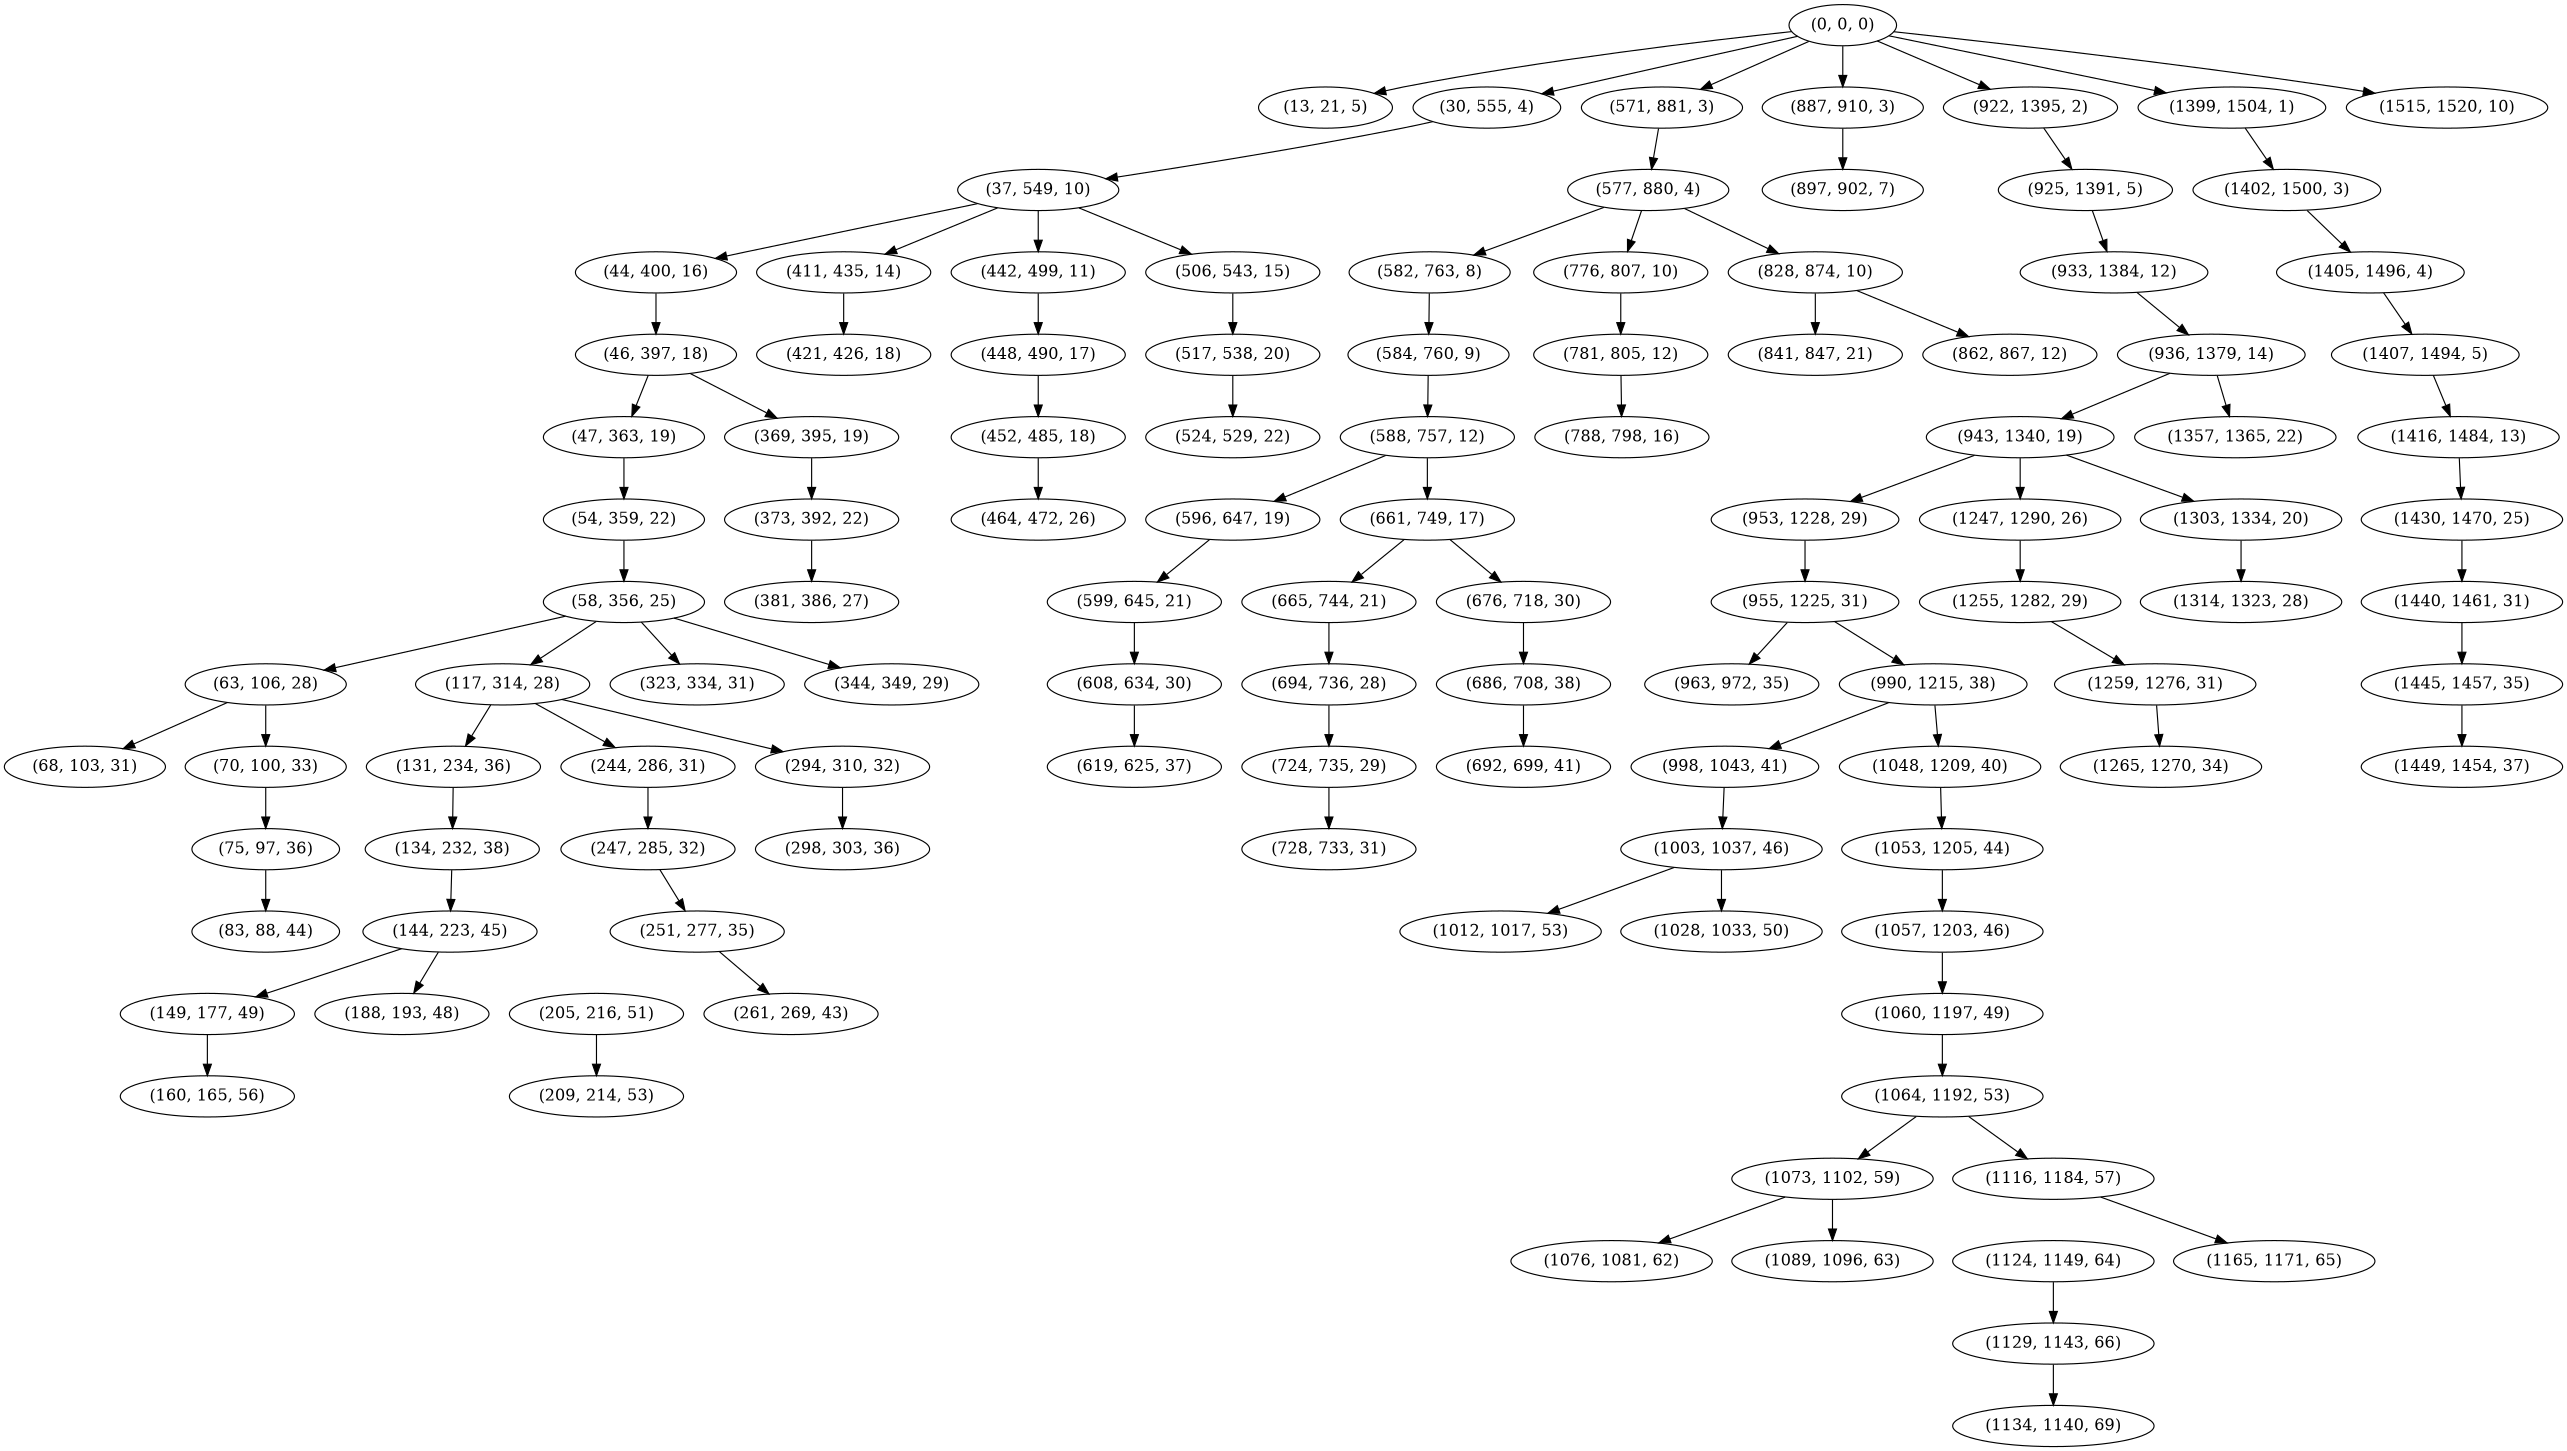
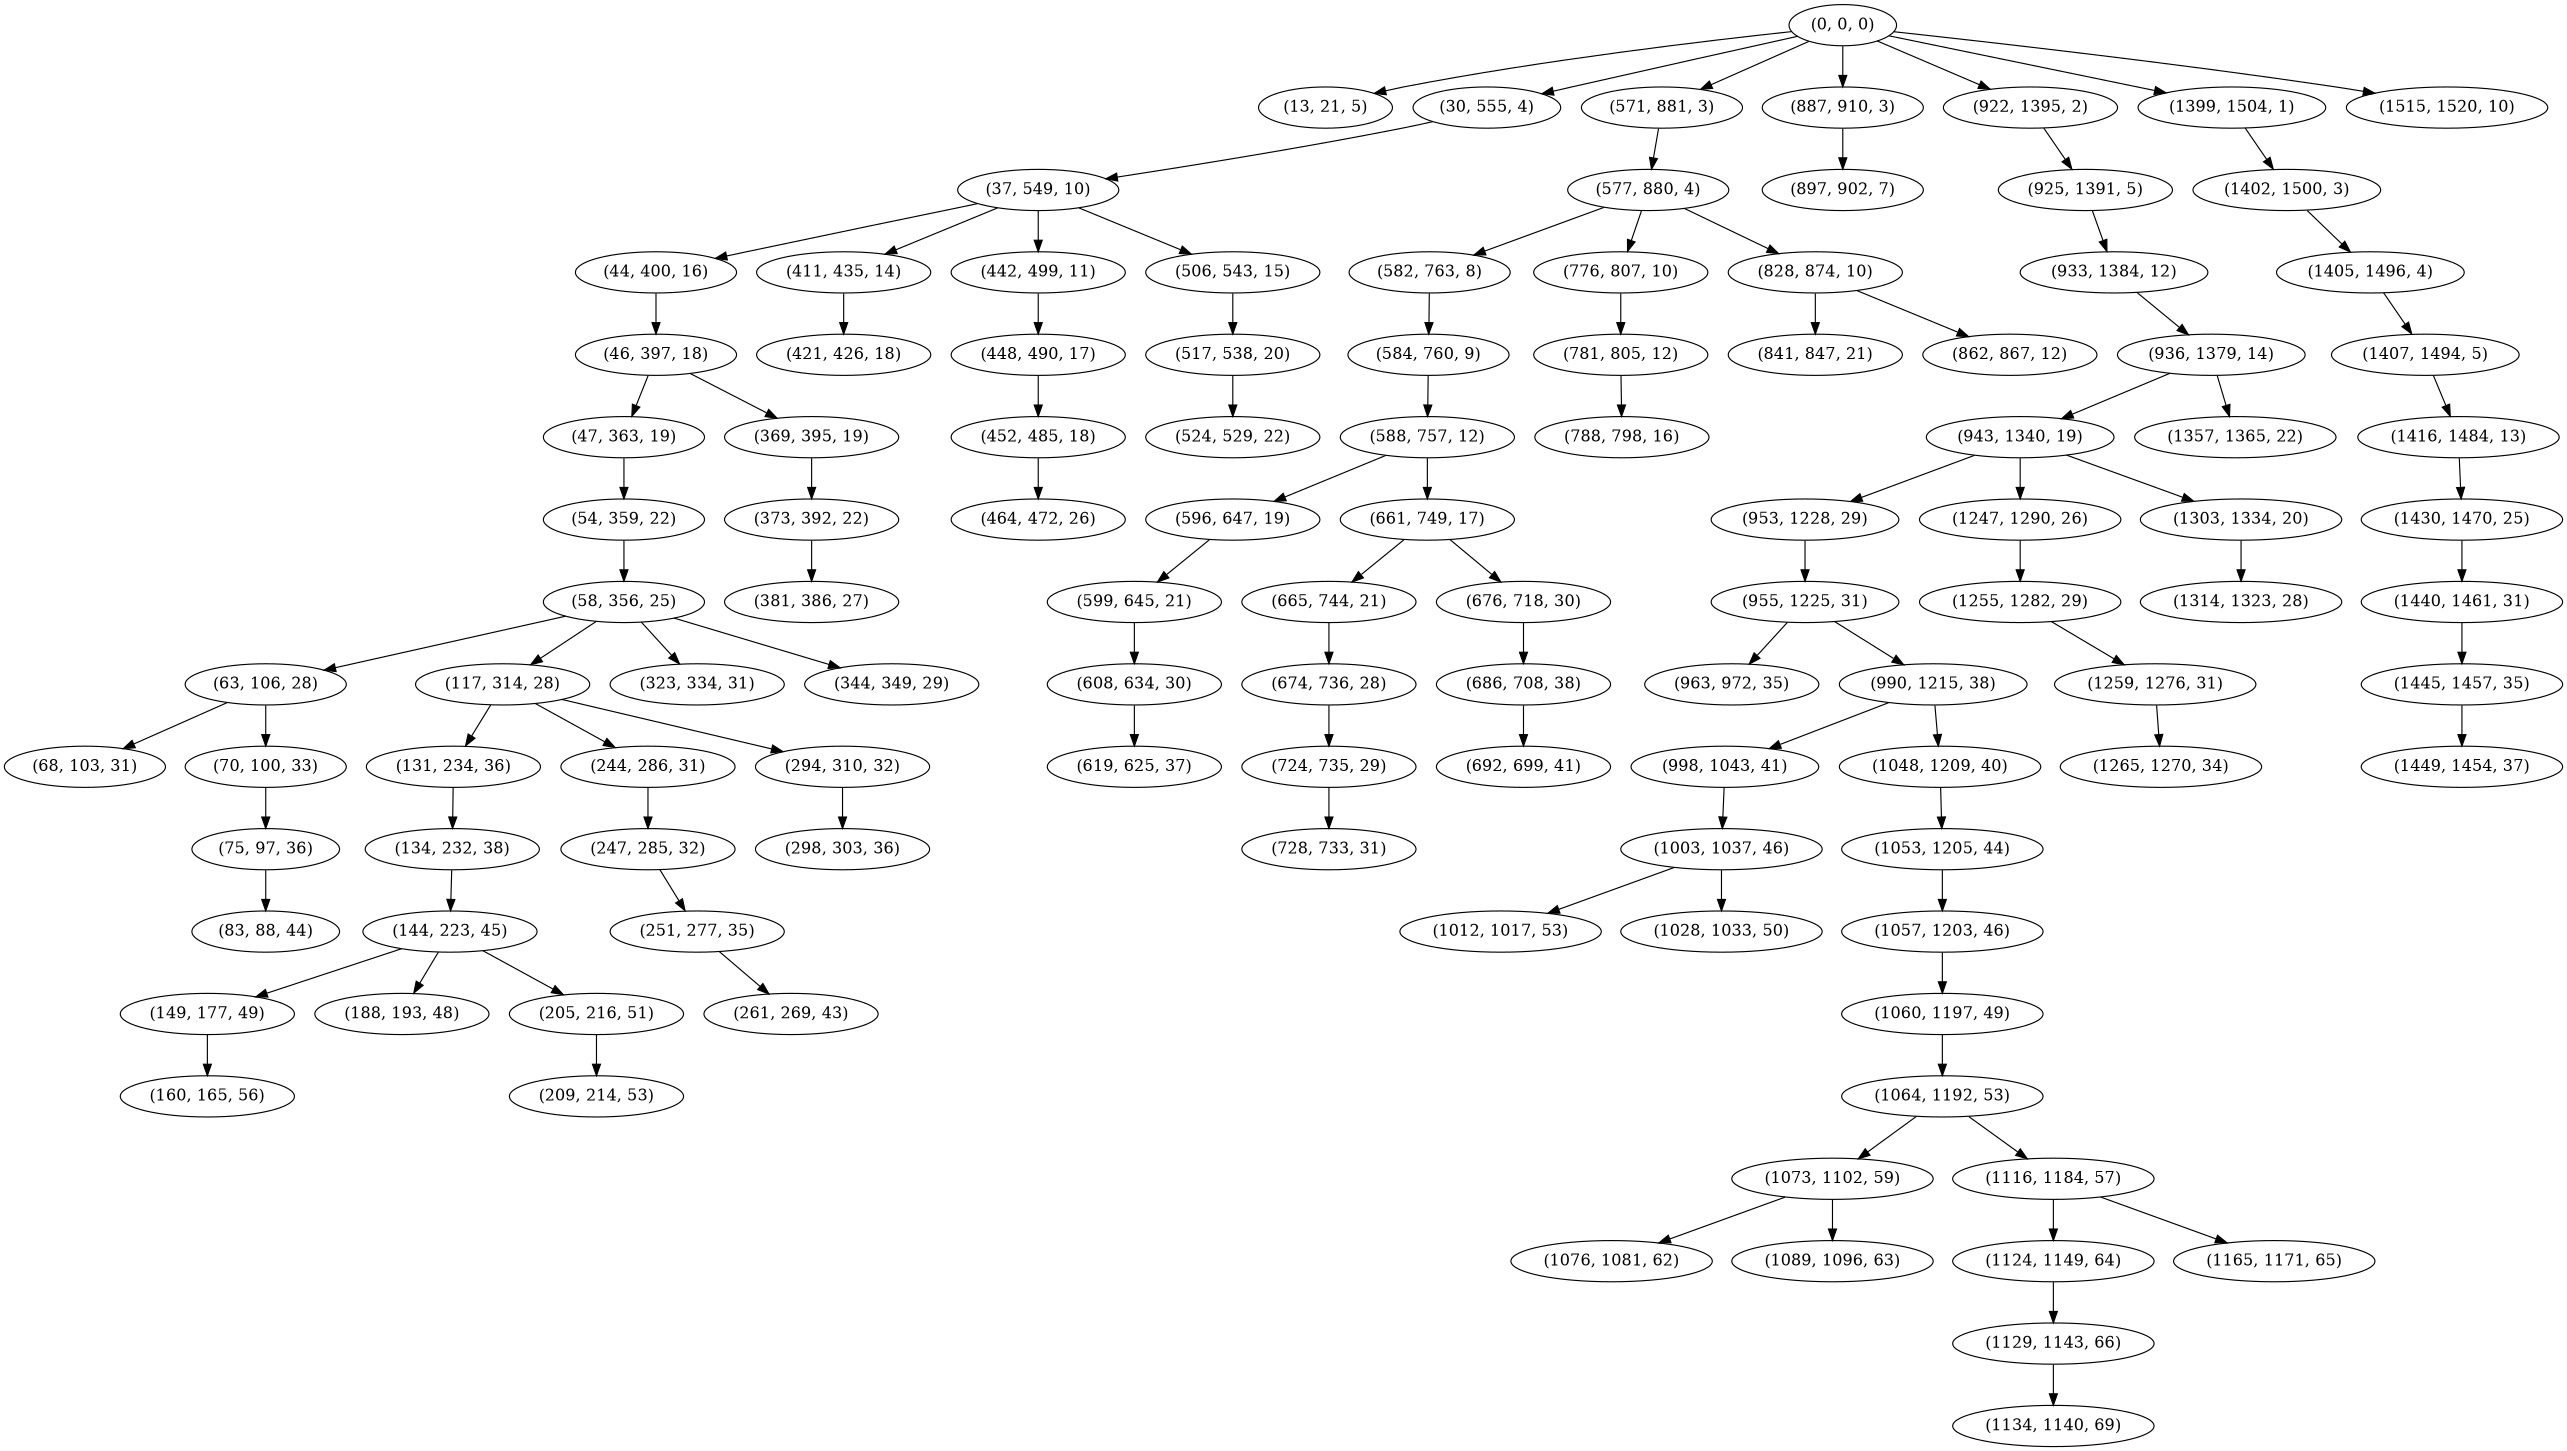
(1329, 684) -> (1329, 684)
none -> (518, 970)
none -> (2053, 1214)
